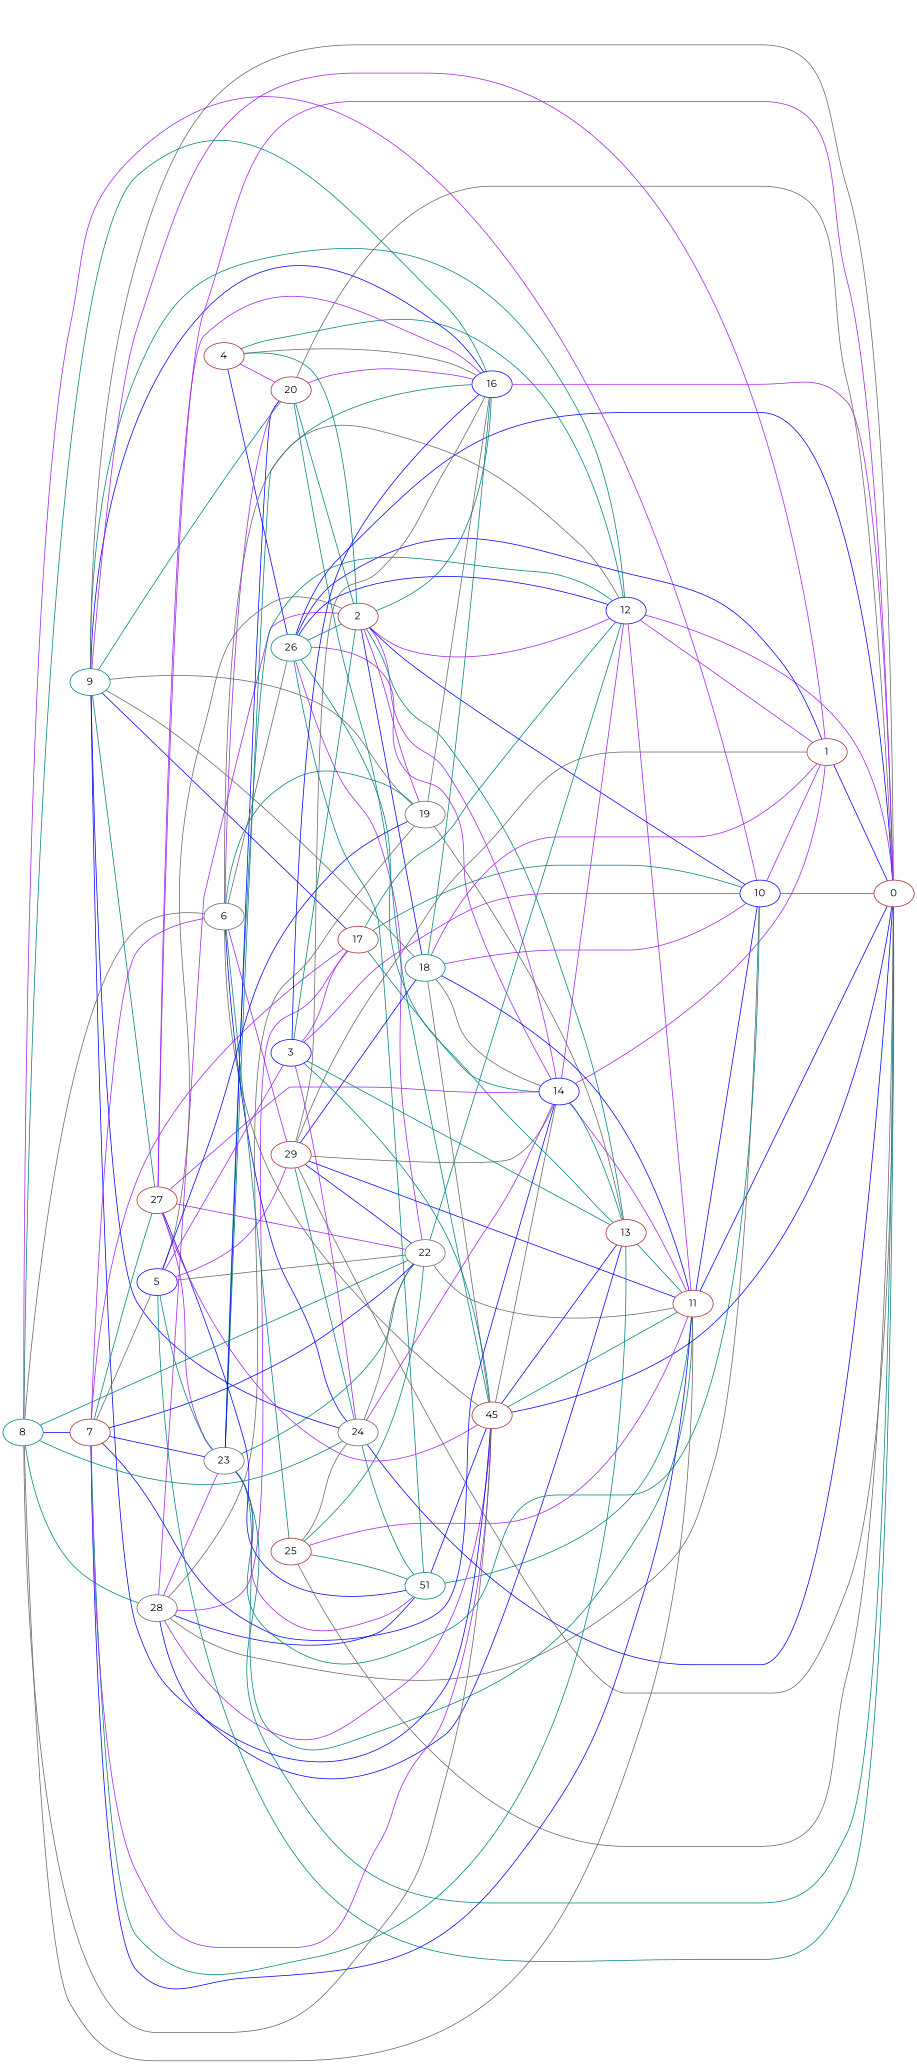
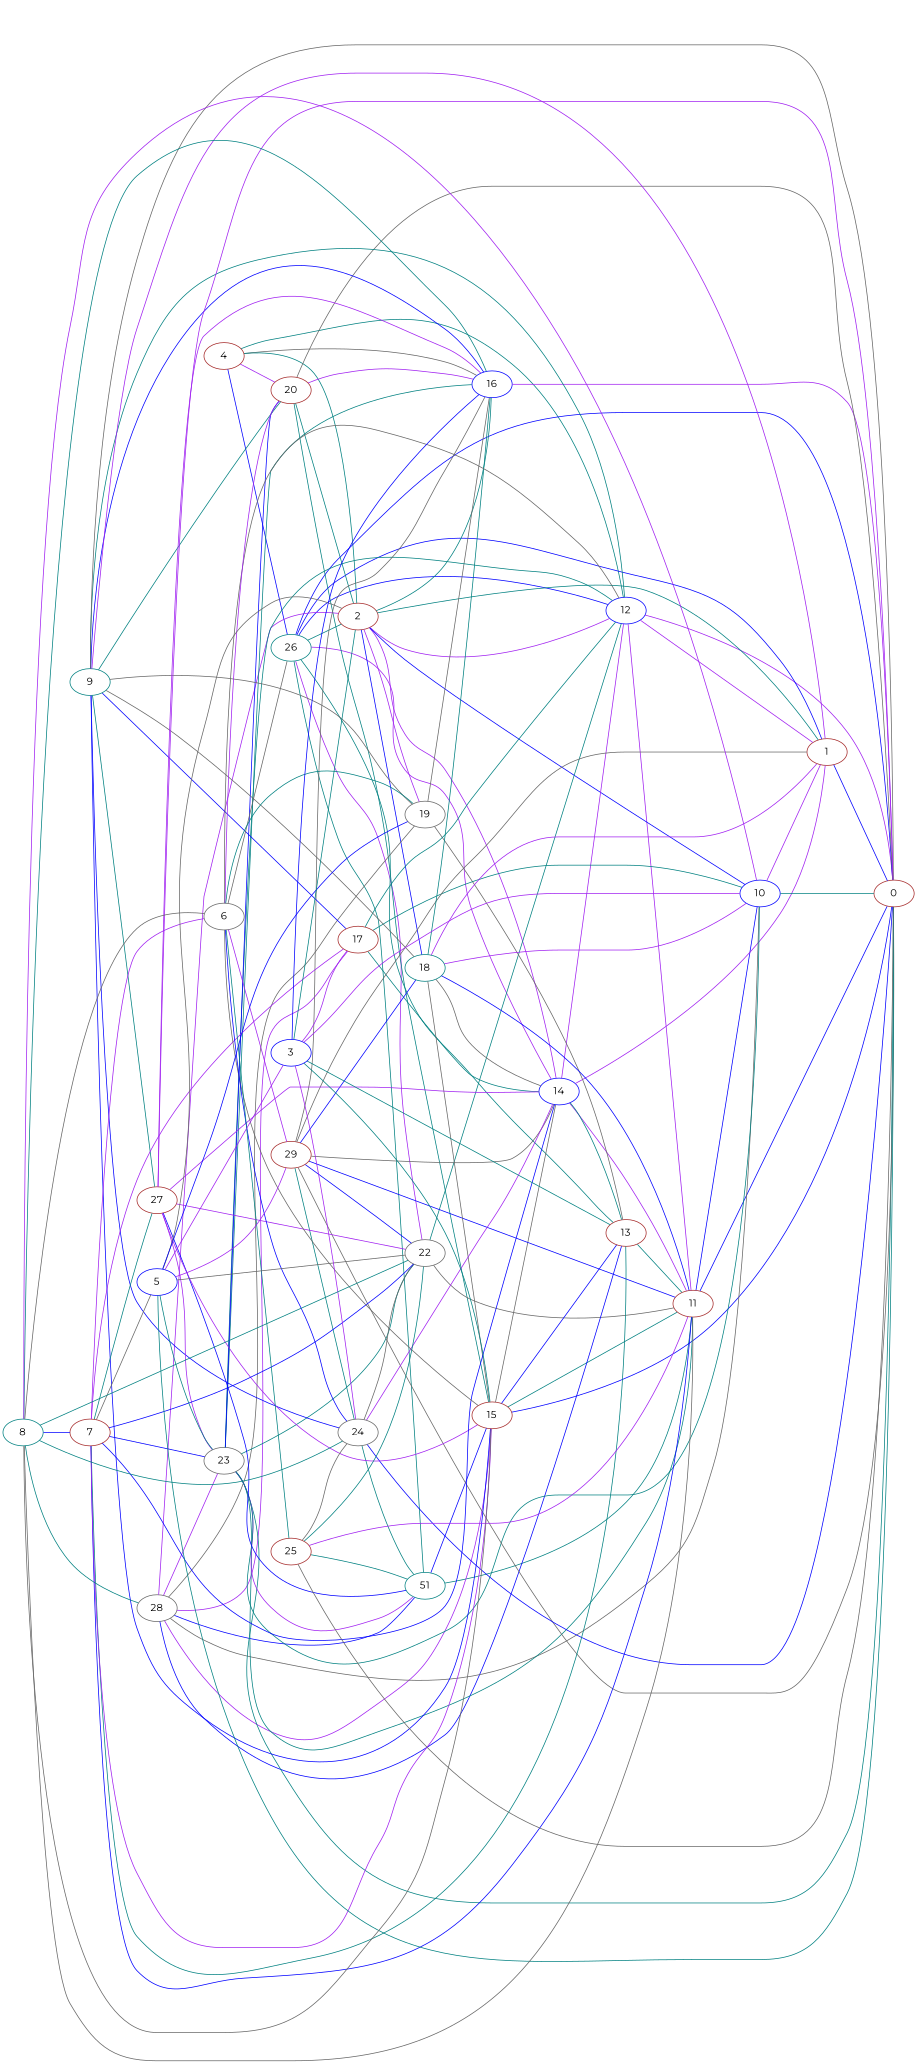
(532, 888) -> (639, 589)
(492, 1415) -> (492, 1415)
